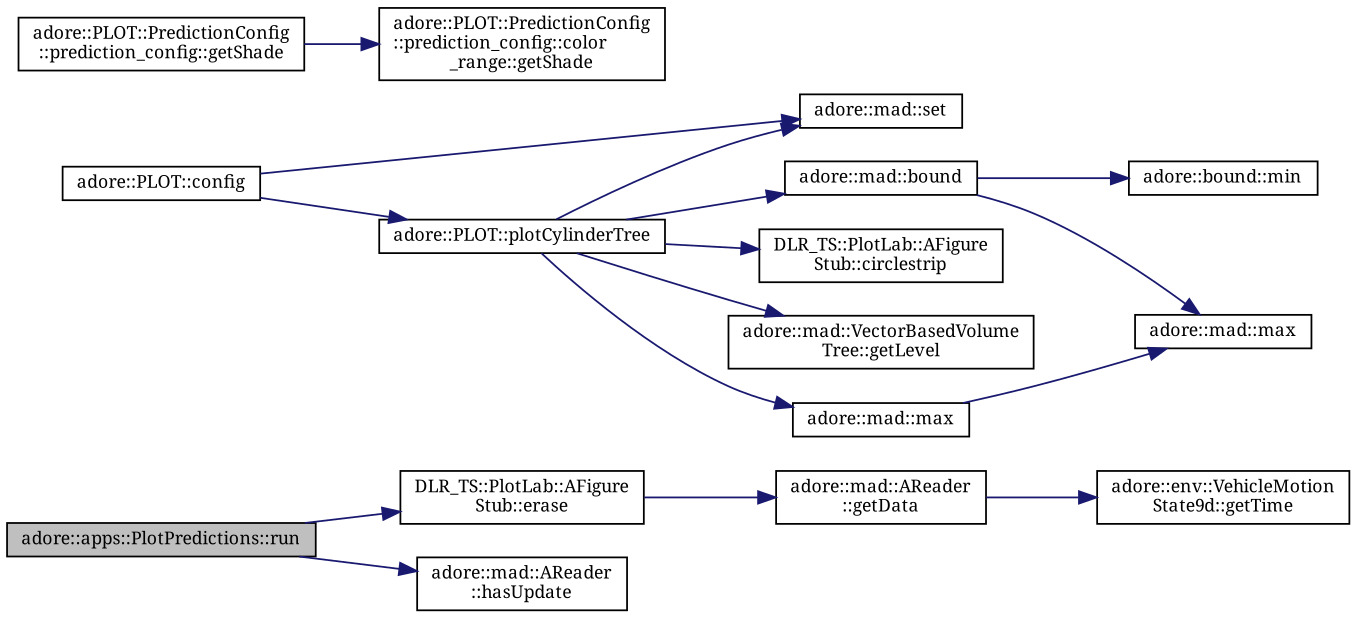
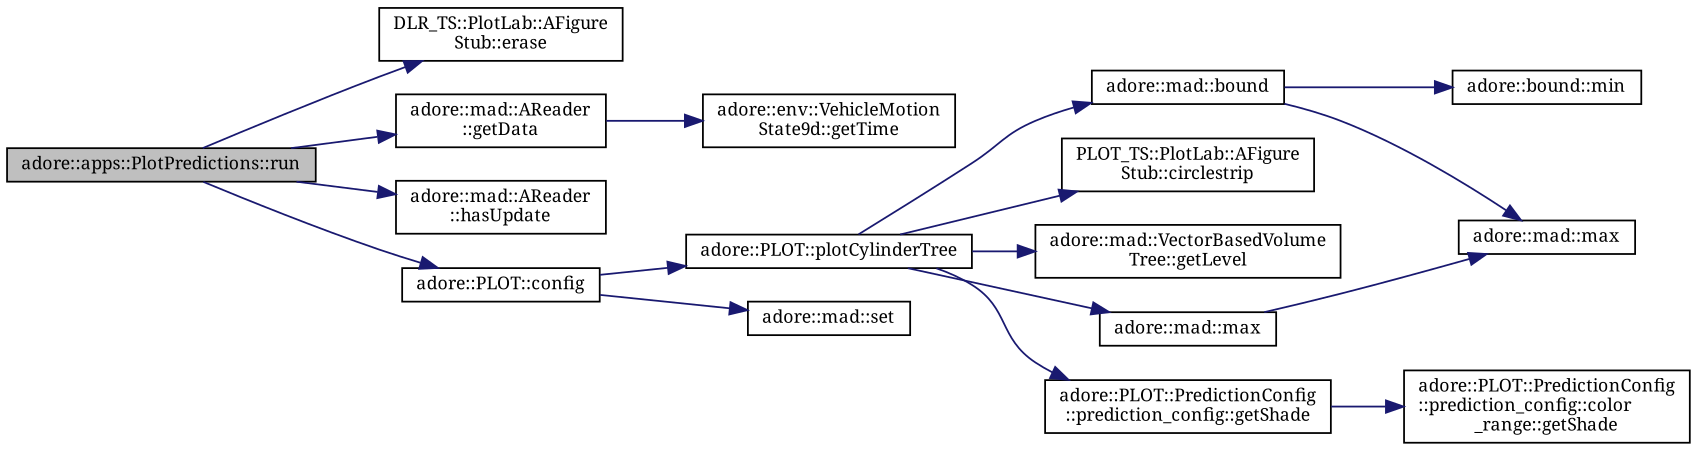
(667, 168) -> (1000, 315)
none -> (311, 225)
(881, 256) -> (1188, 165)
(701, 497) -> (334, 142)
